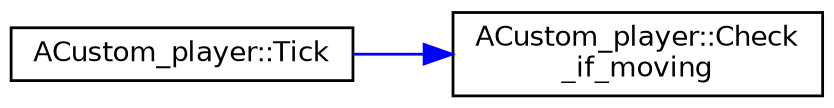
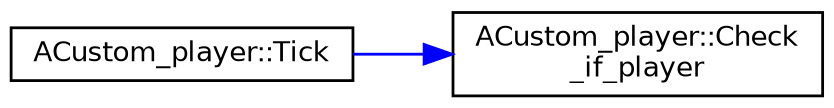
(638, 54) -> (638, 54)
